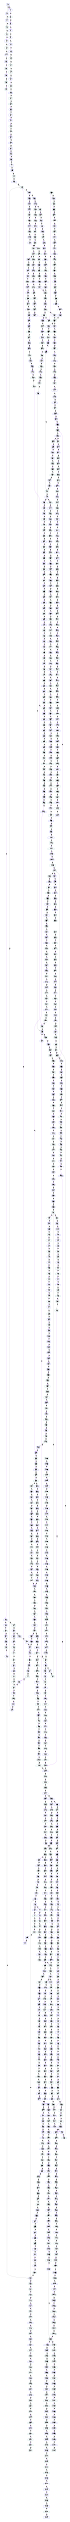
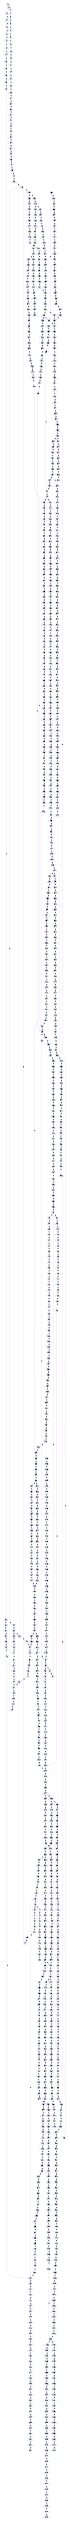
(58, 483) -> (54, 480)
none -> (55, 926)
(62, 2132) -> none
